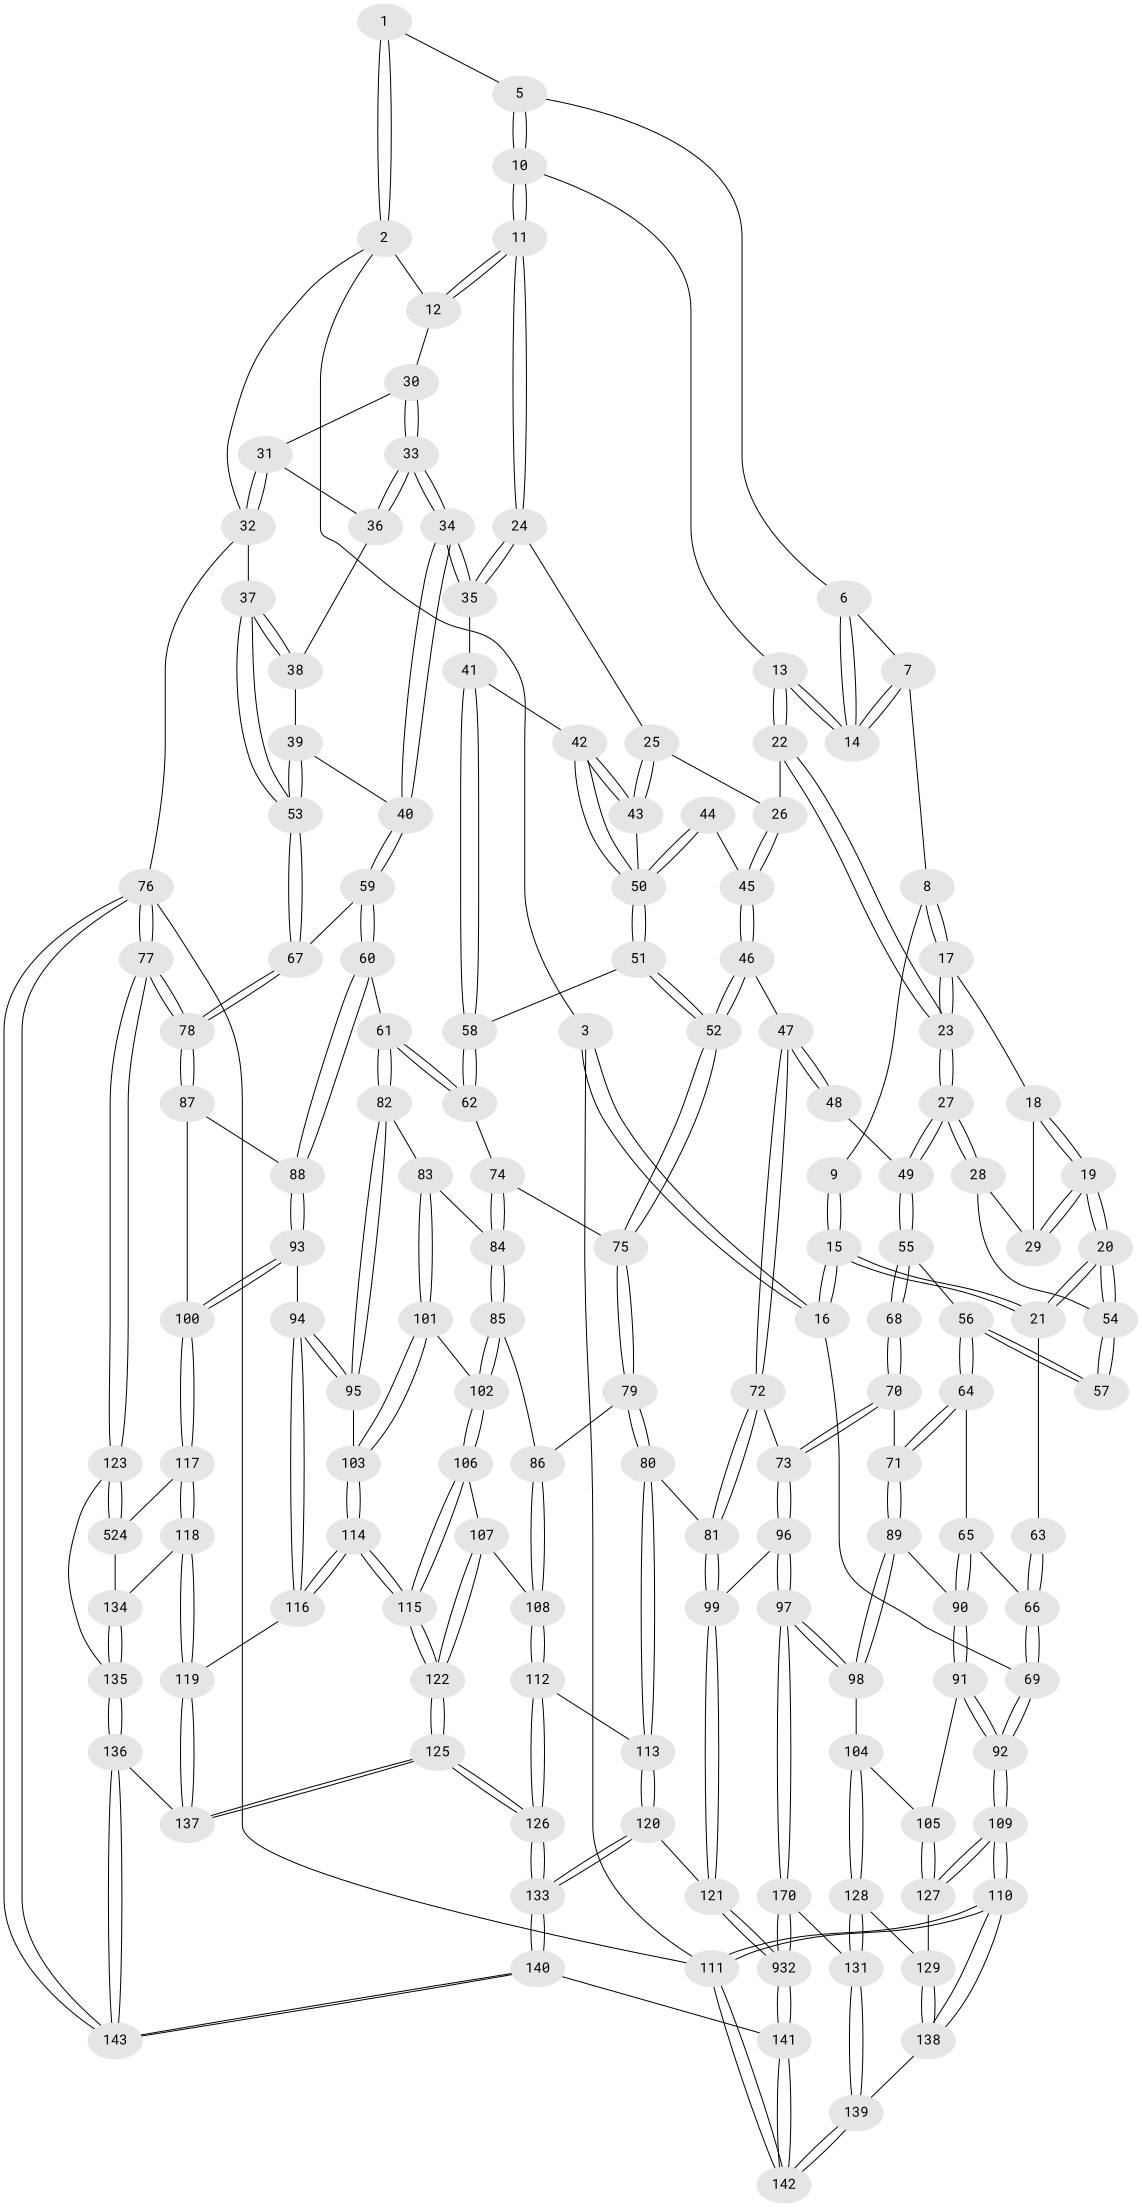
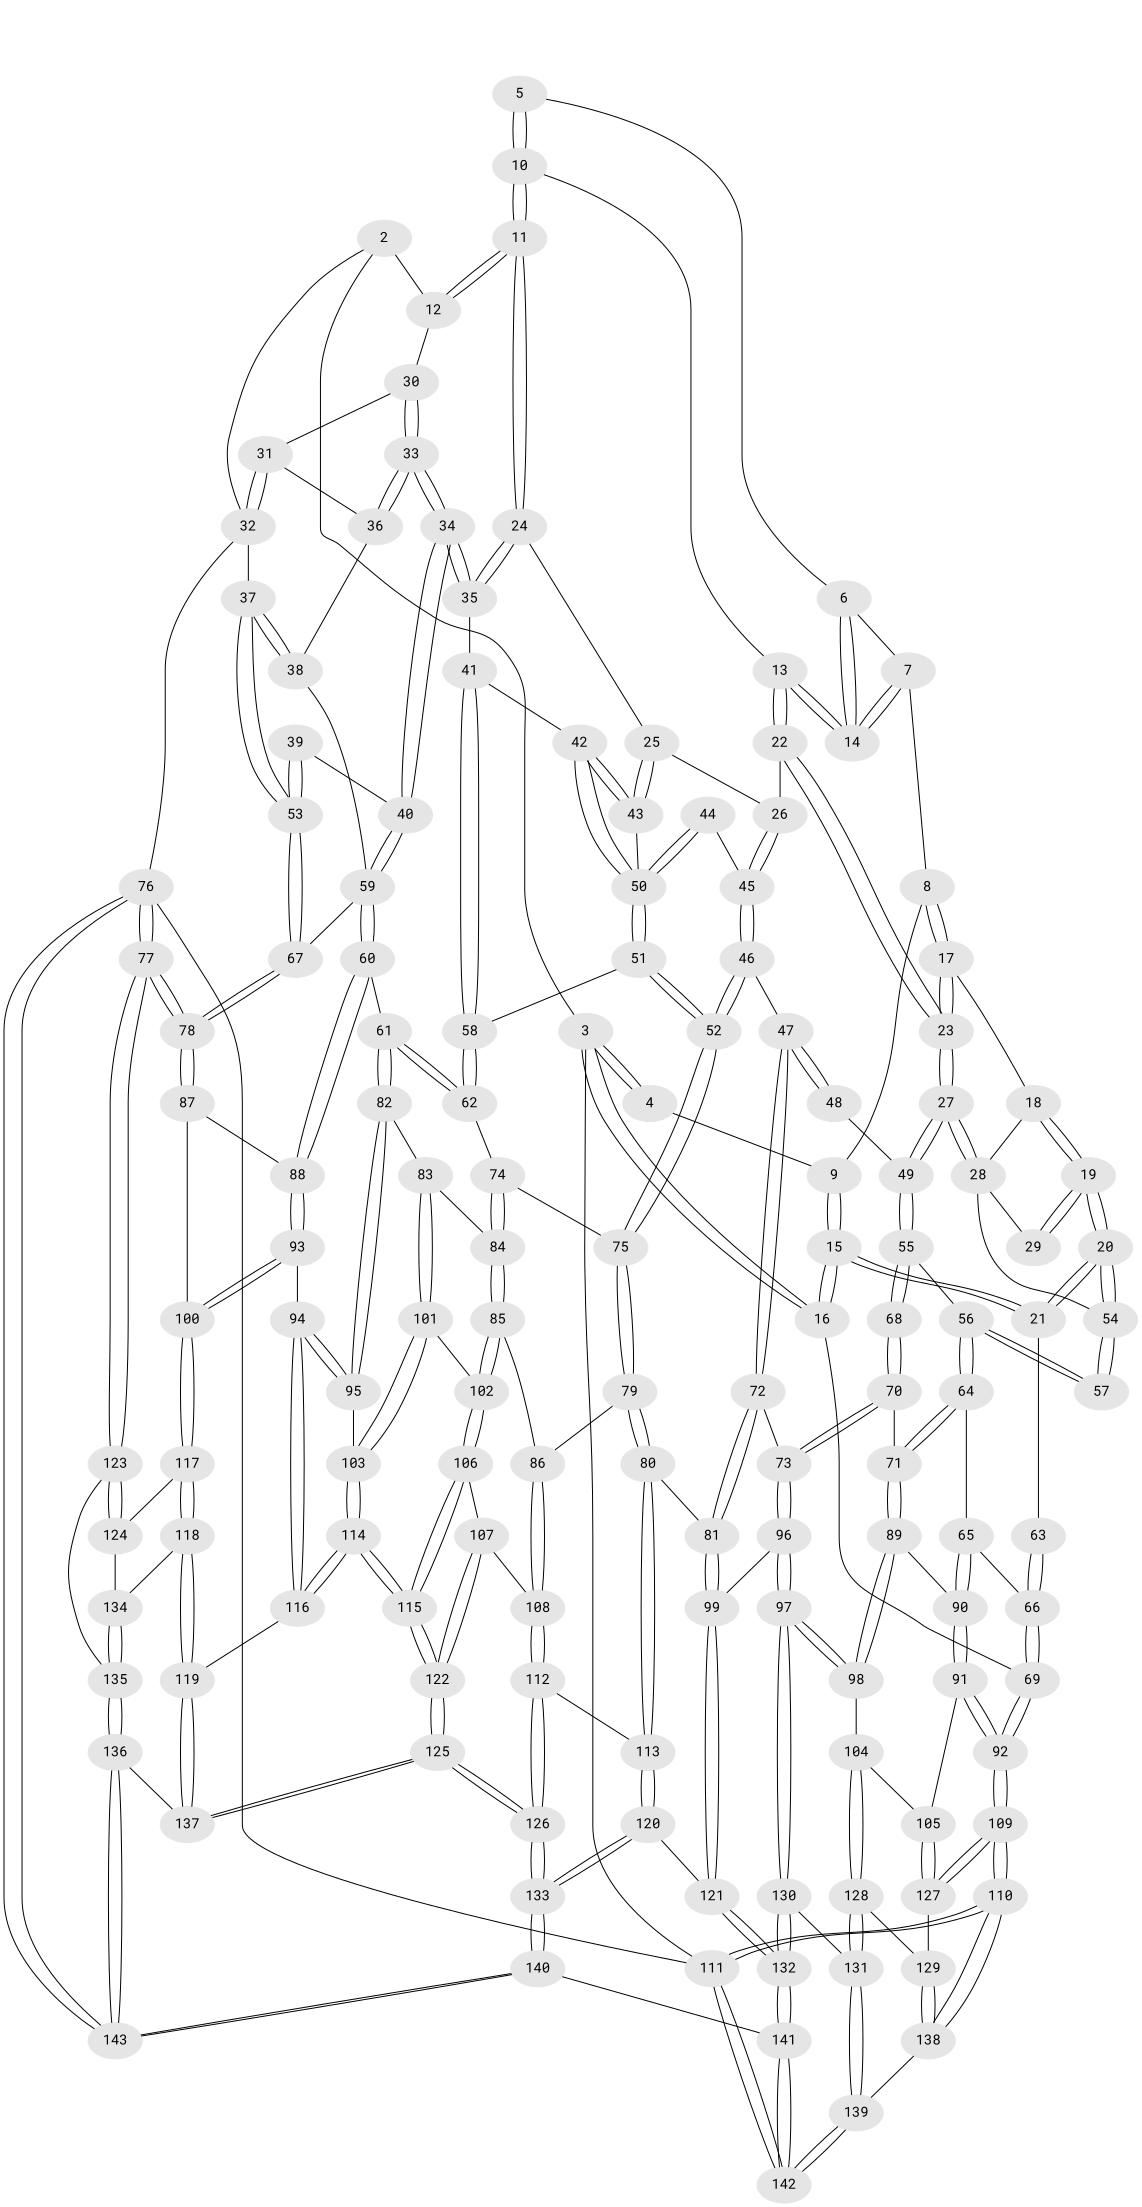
(385, 22) -> none
(295, 707) -> (347, 770)
none -> (650, 1104)
(1033, 1176) -> (1006, 1140)
(115, 1536) -> (115, 1536)
(784, 1897) -> (784, 1897)
(784, 1969) -> (784, 1969)
